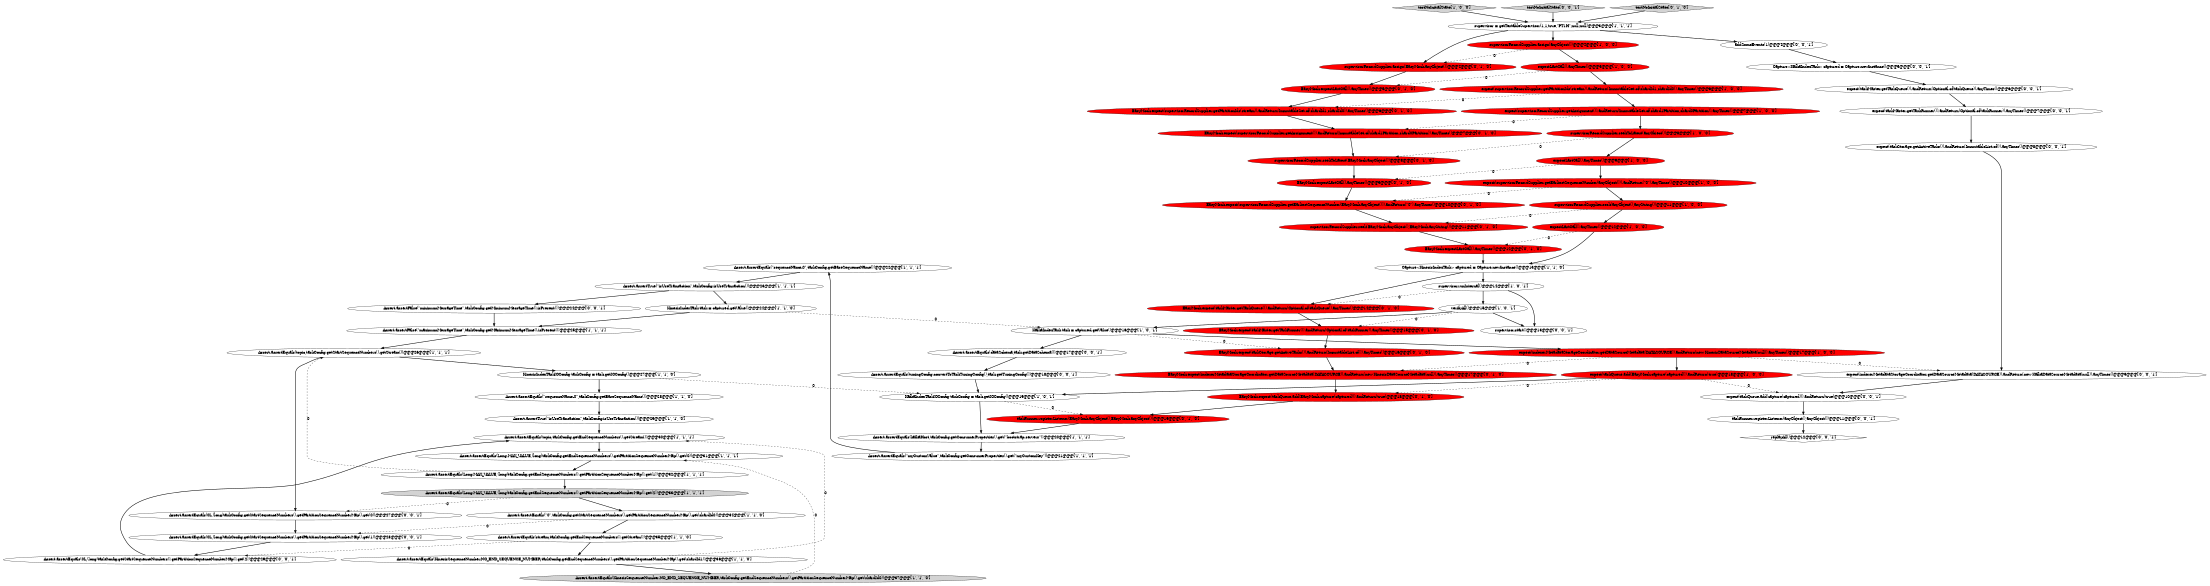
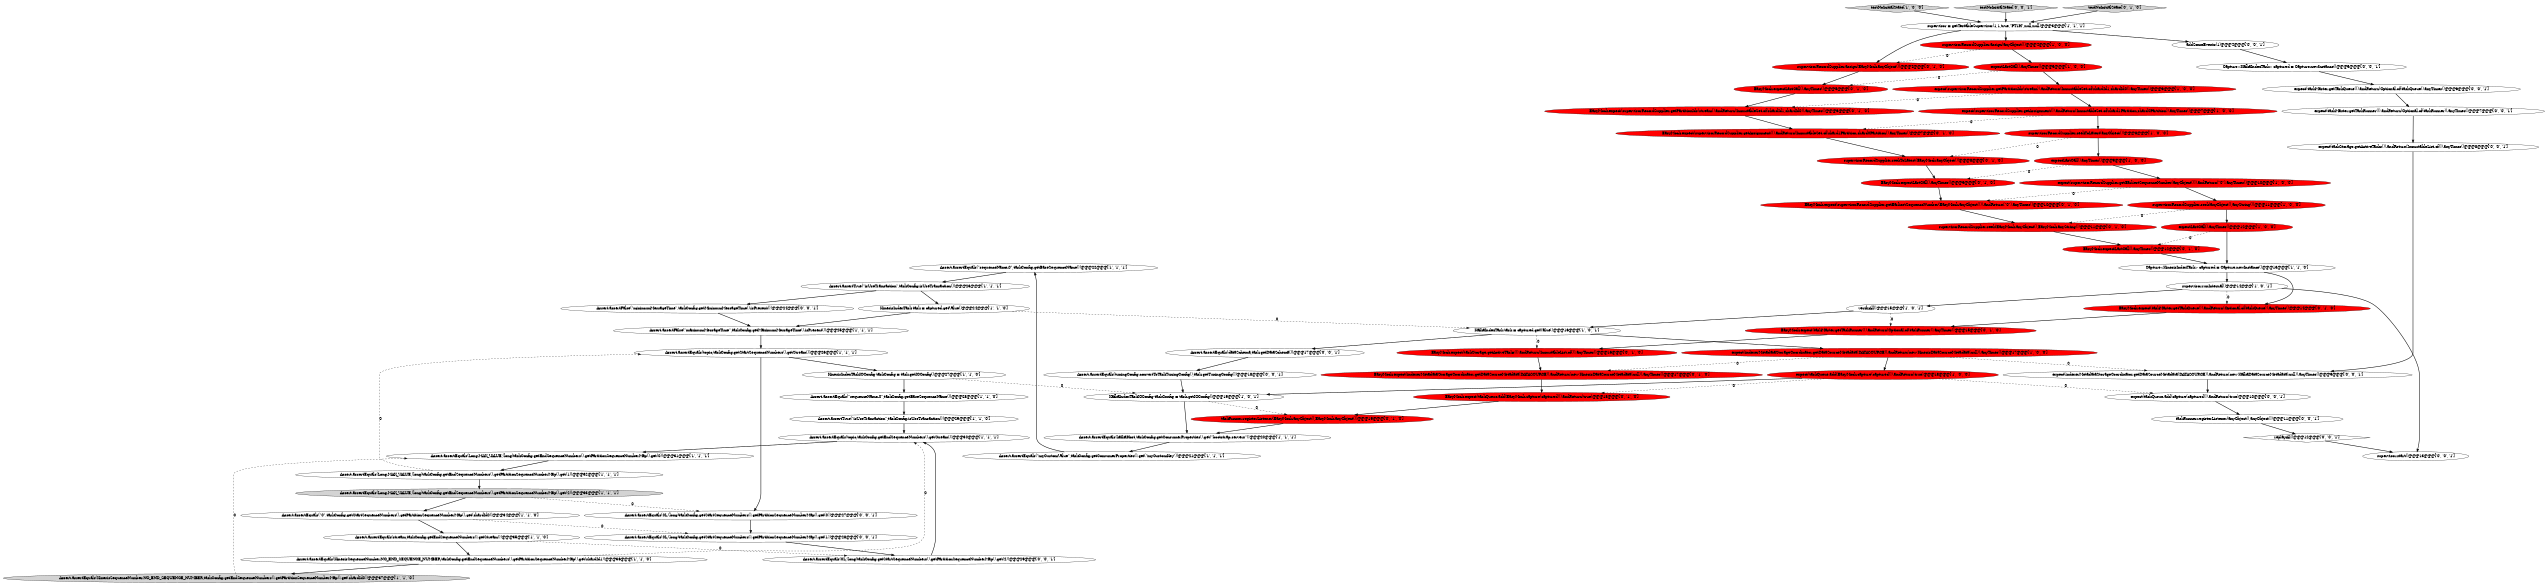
(1507, 319) -> (2357, 446)
